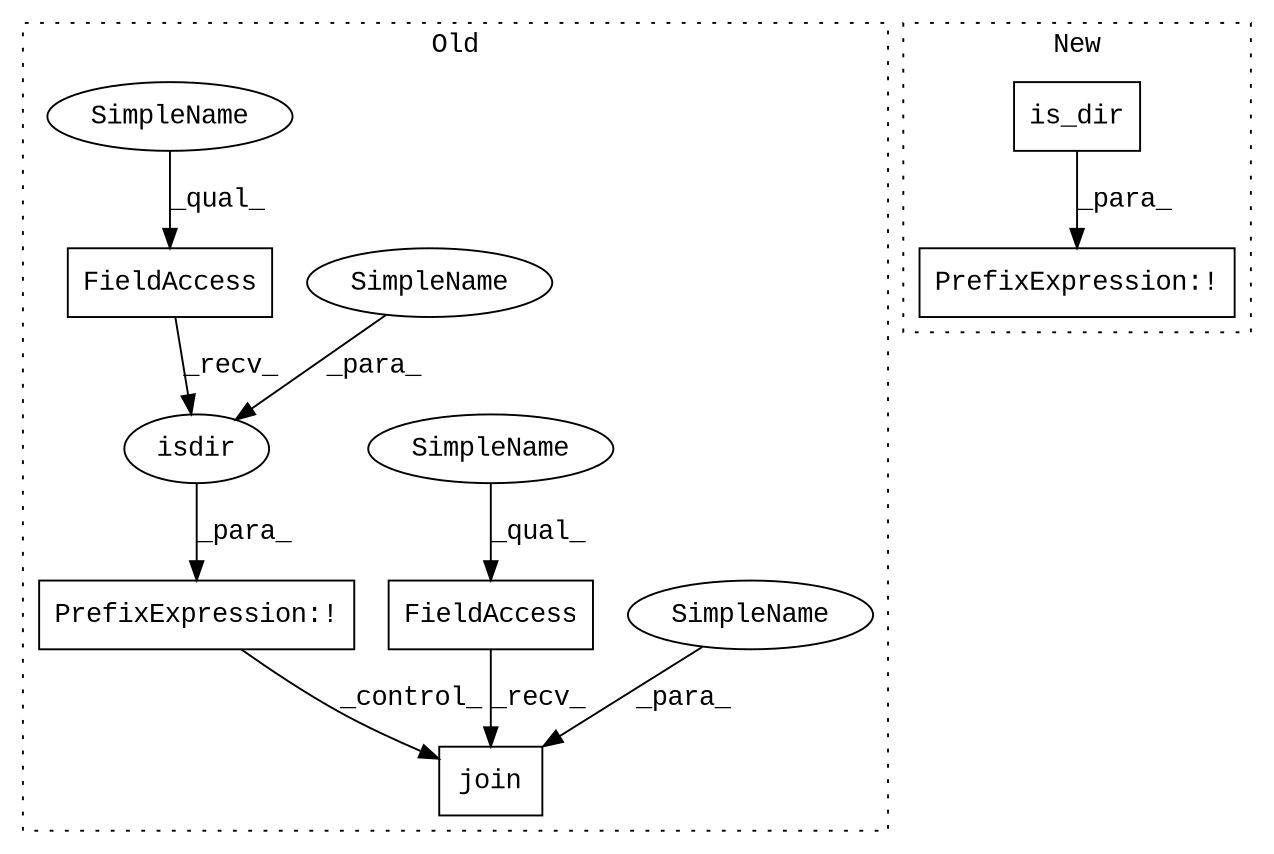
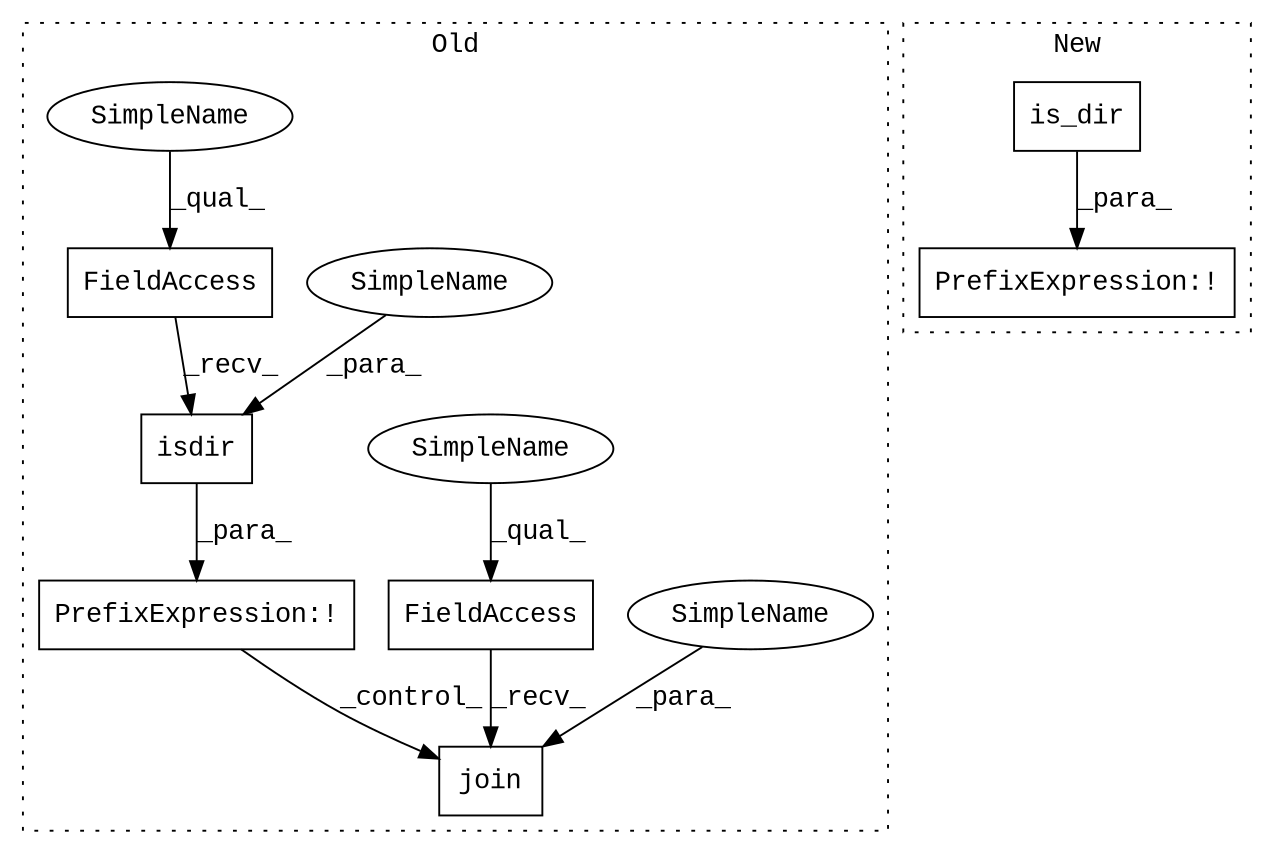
(197, 449) -> (197, 449)
